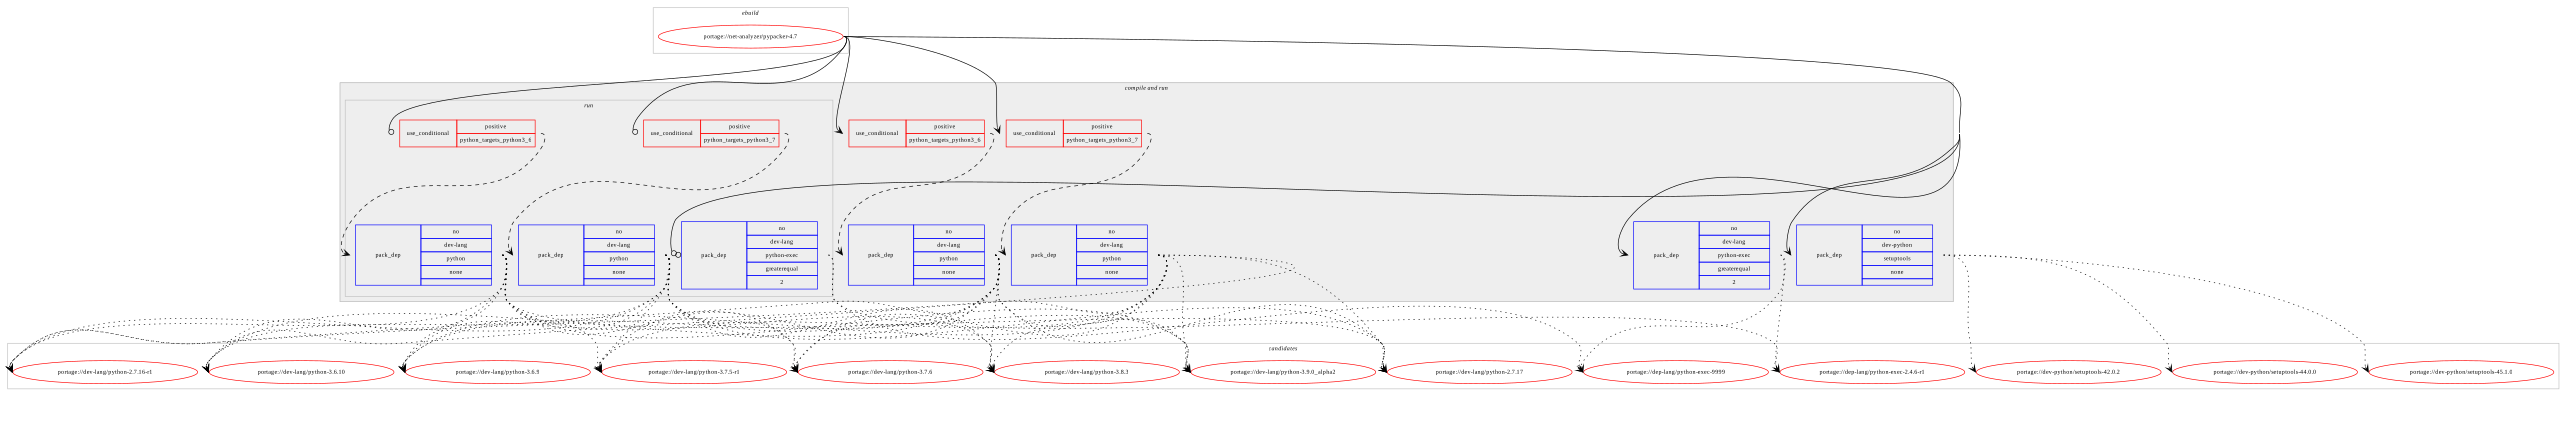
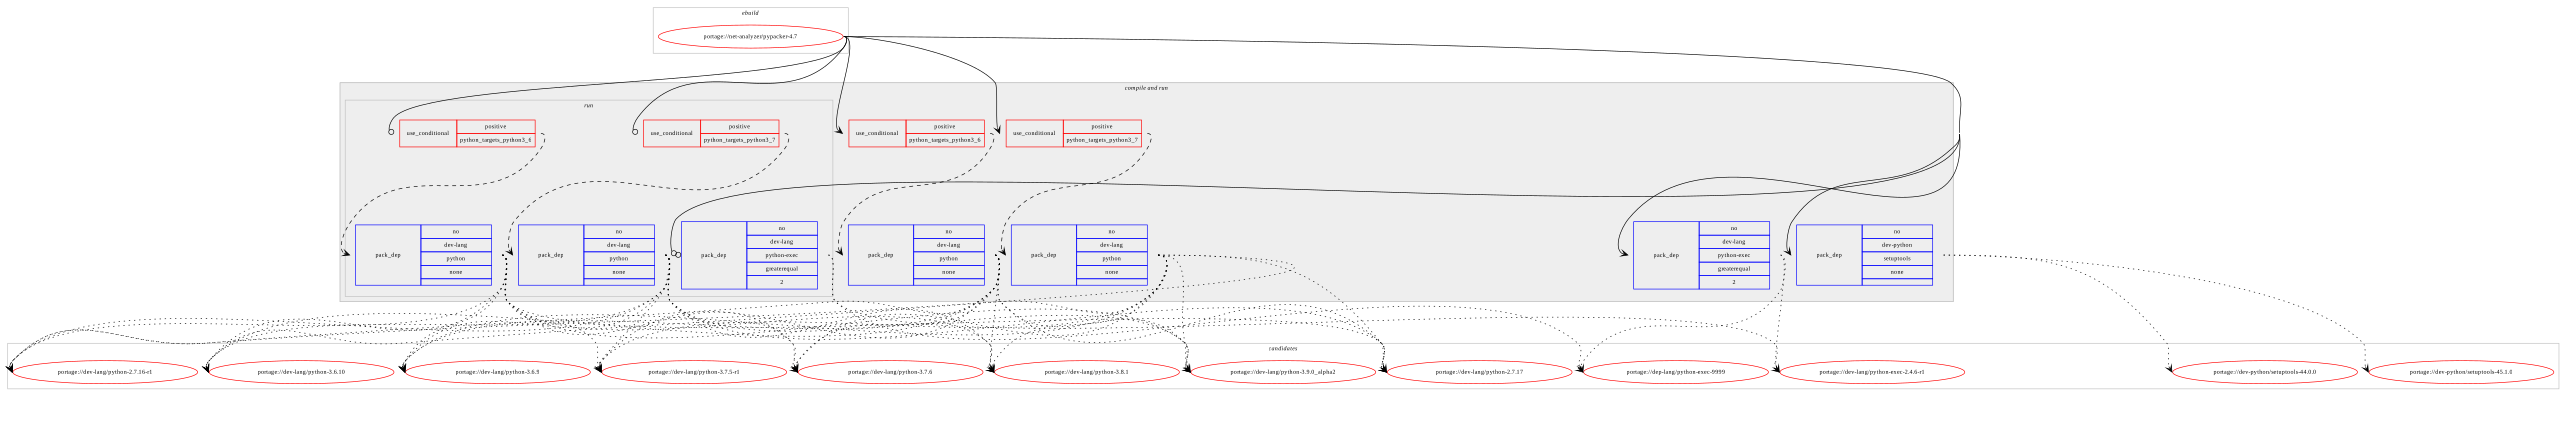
(1087, 372) -> (1087, 372)
(1872, 372) -> (1872, 372)
(2069, 372) -> none
